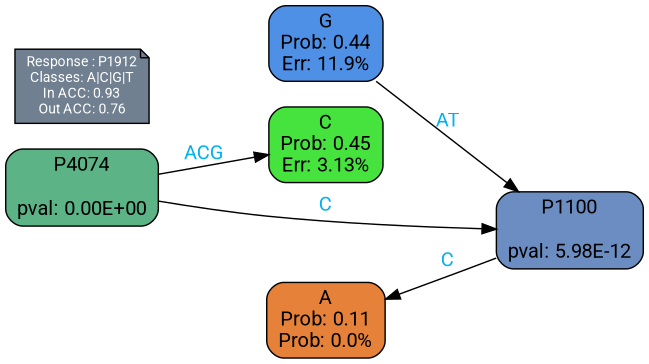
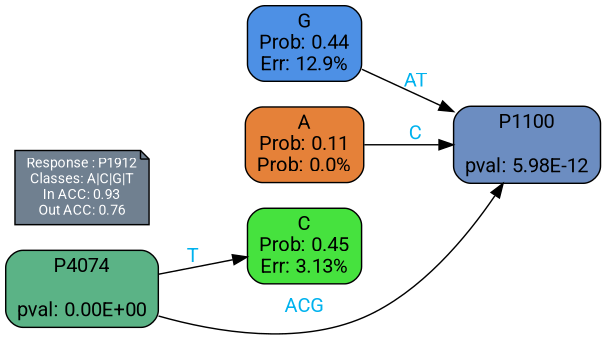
(326, 44) -> (305, 44)
(204, 154) -> (193, 257)
(326, 205) -> (305, 307)
(448, 276) -> (402, 145)
